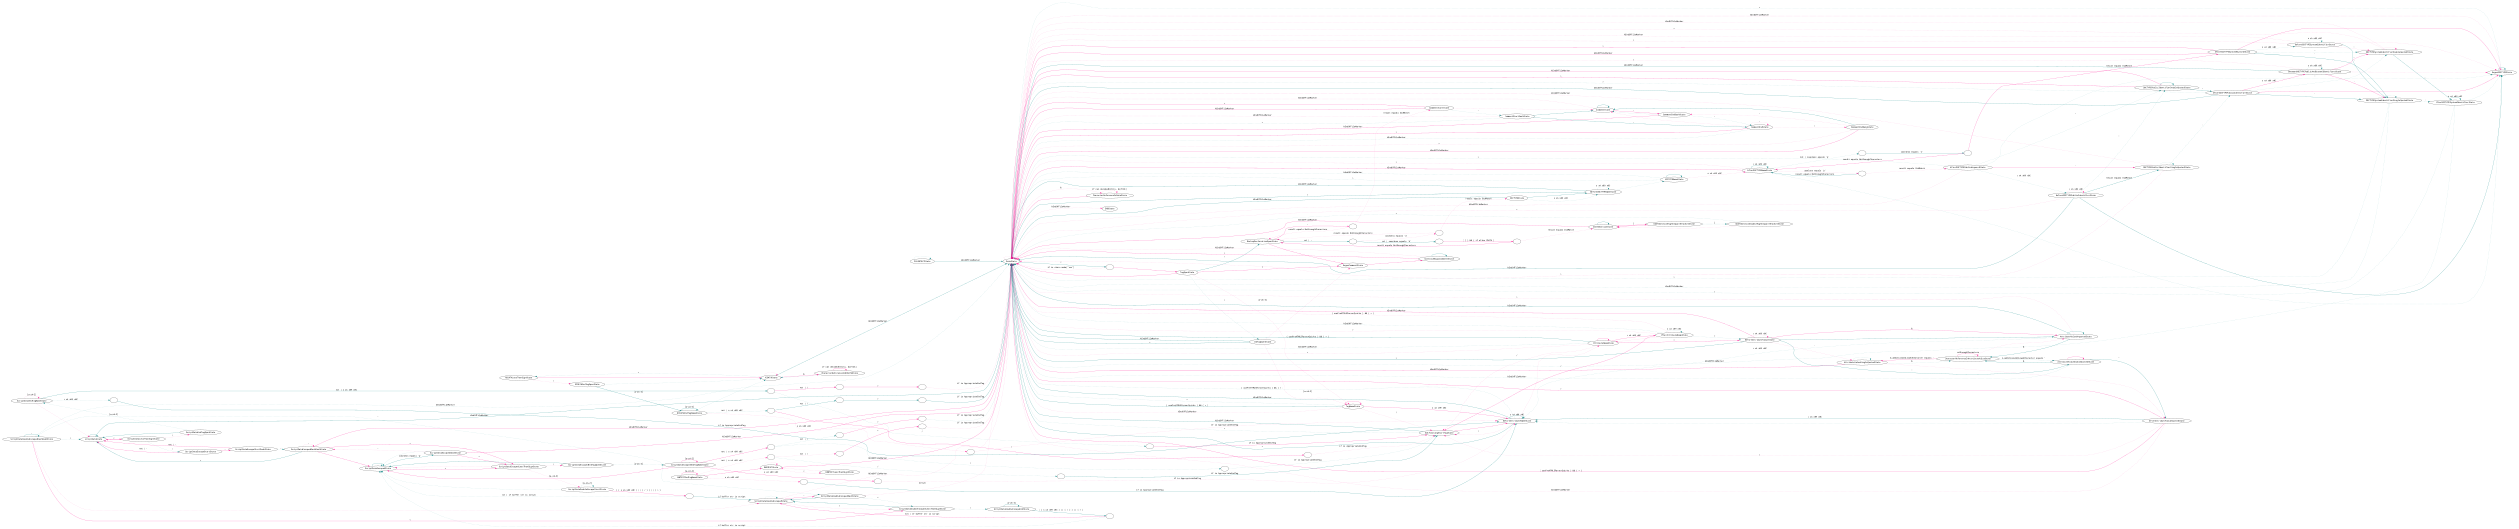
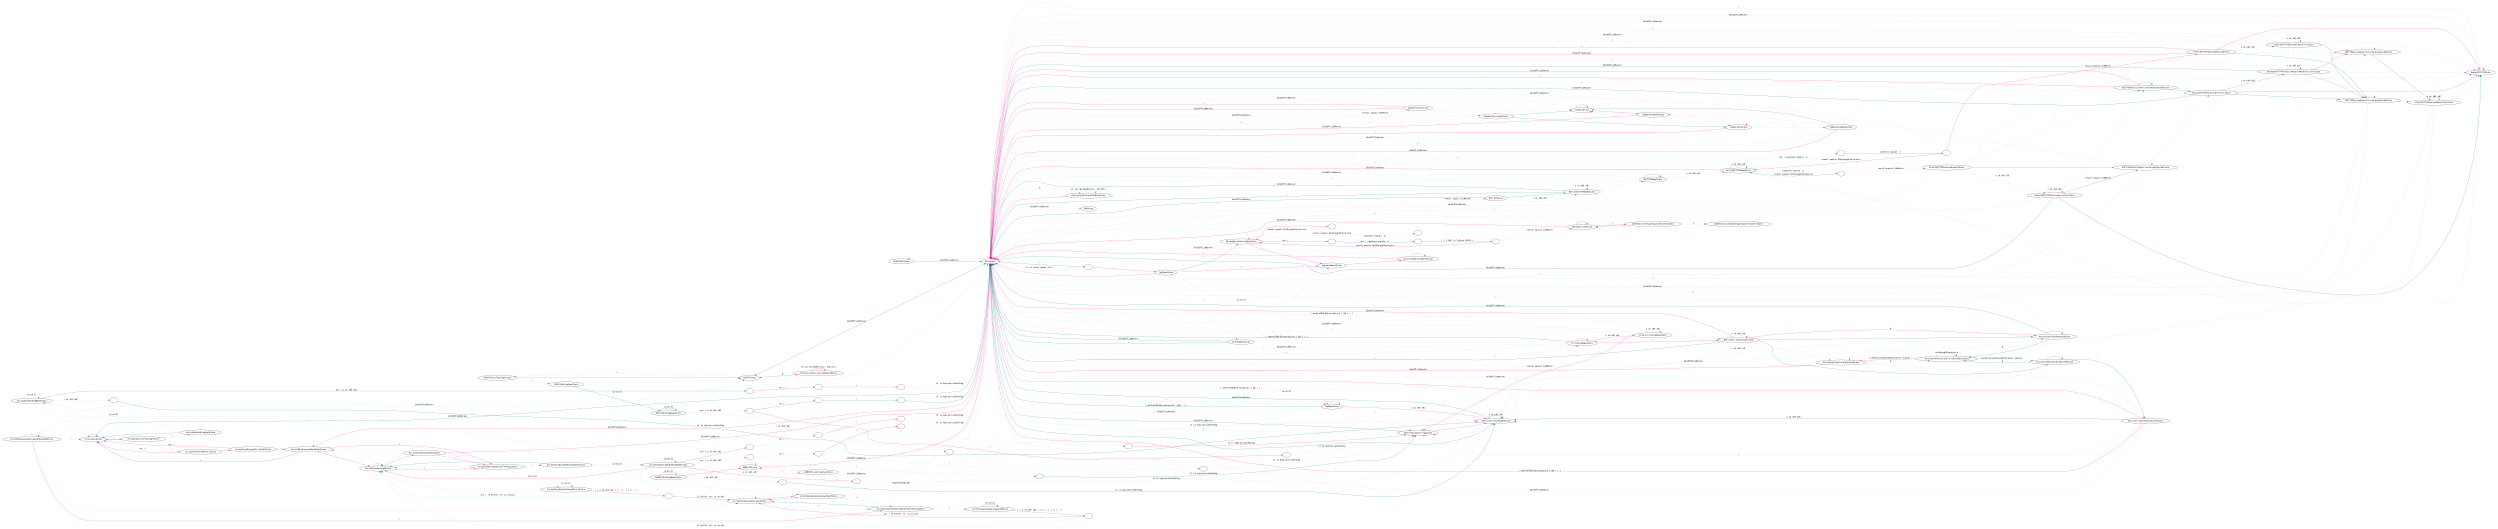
(1561, 366) -> (1540, 366)
(410, 456) -> (400, 458)
(922, 483) -> (901, 483)
